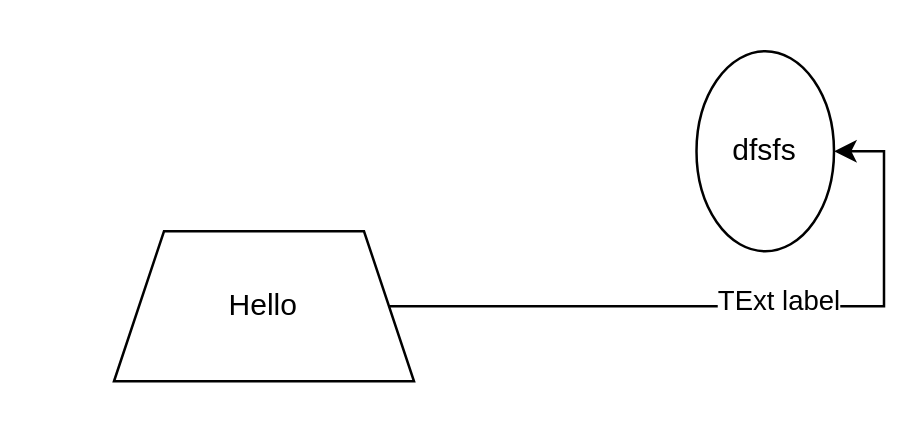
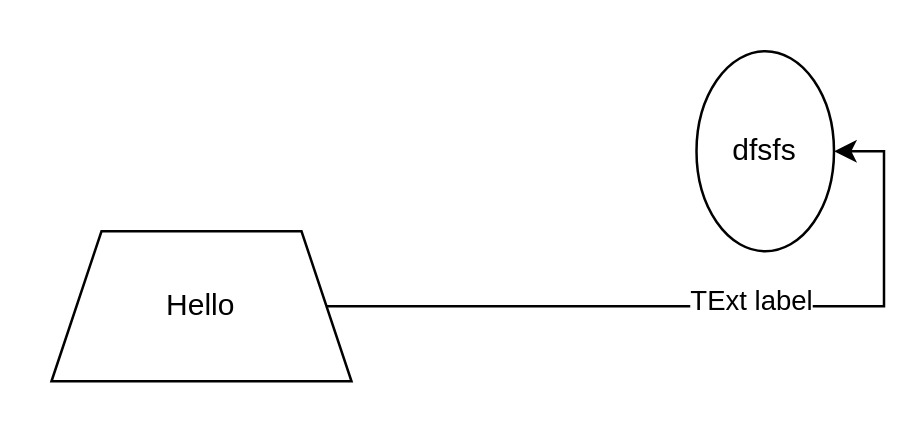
(264, 306) -> (201, 306)
